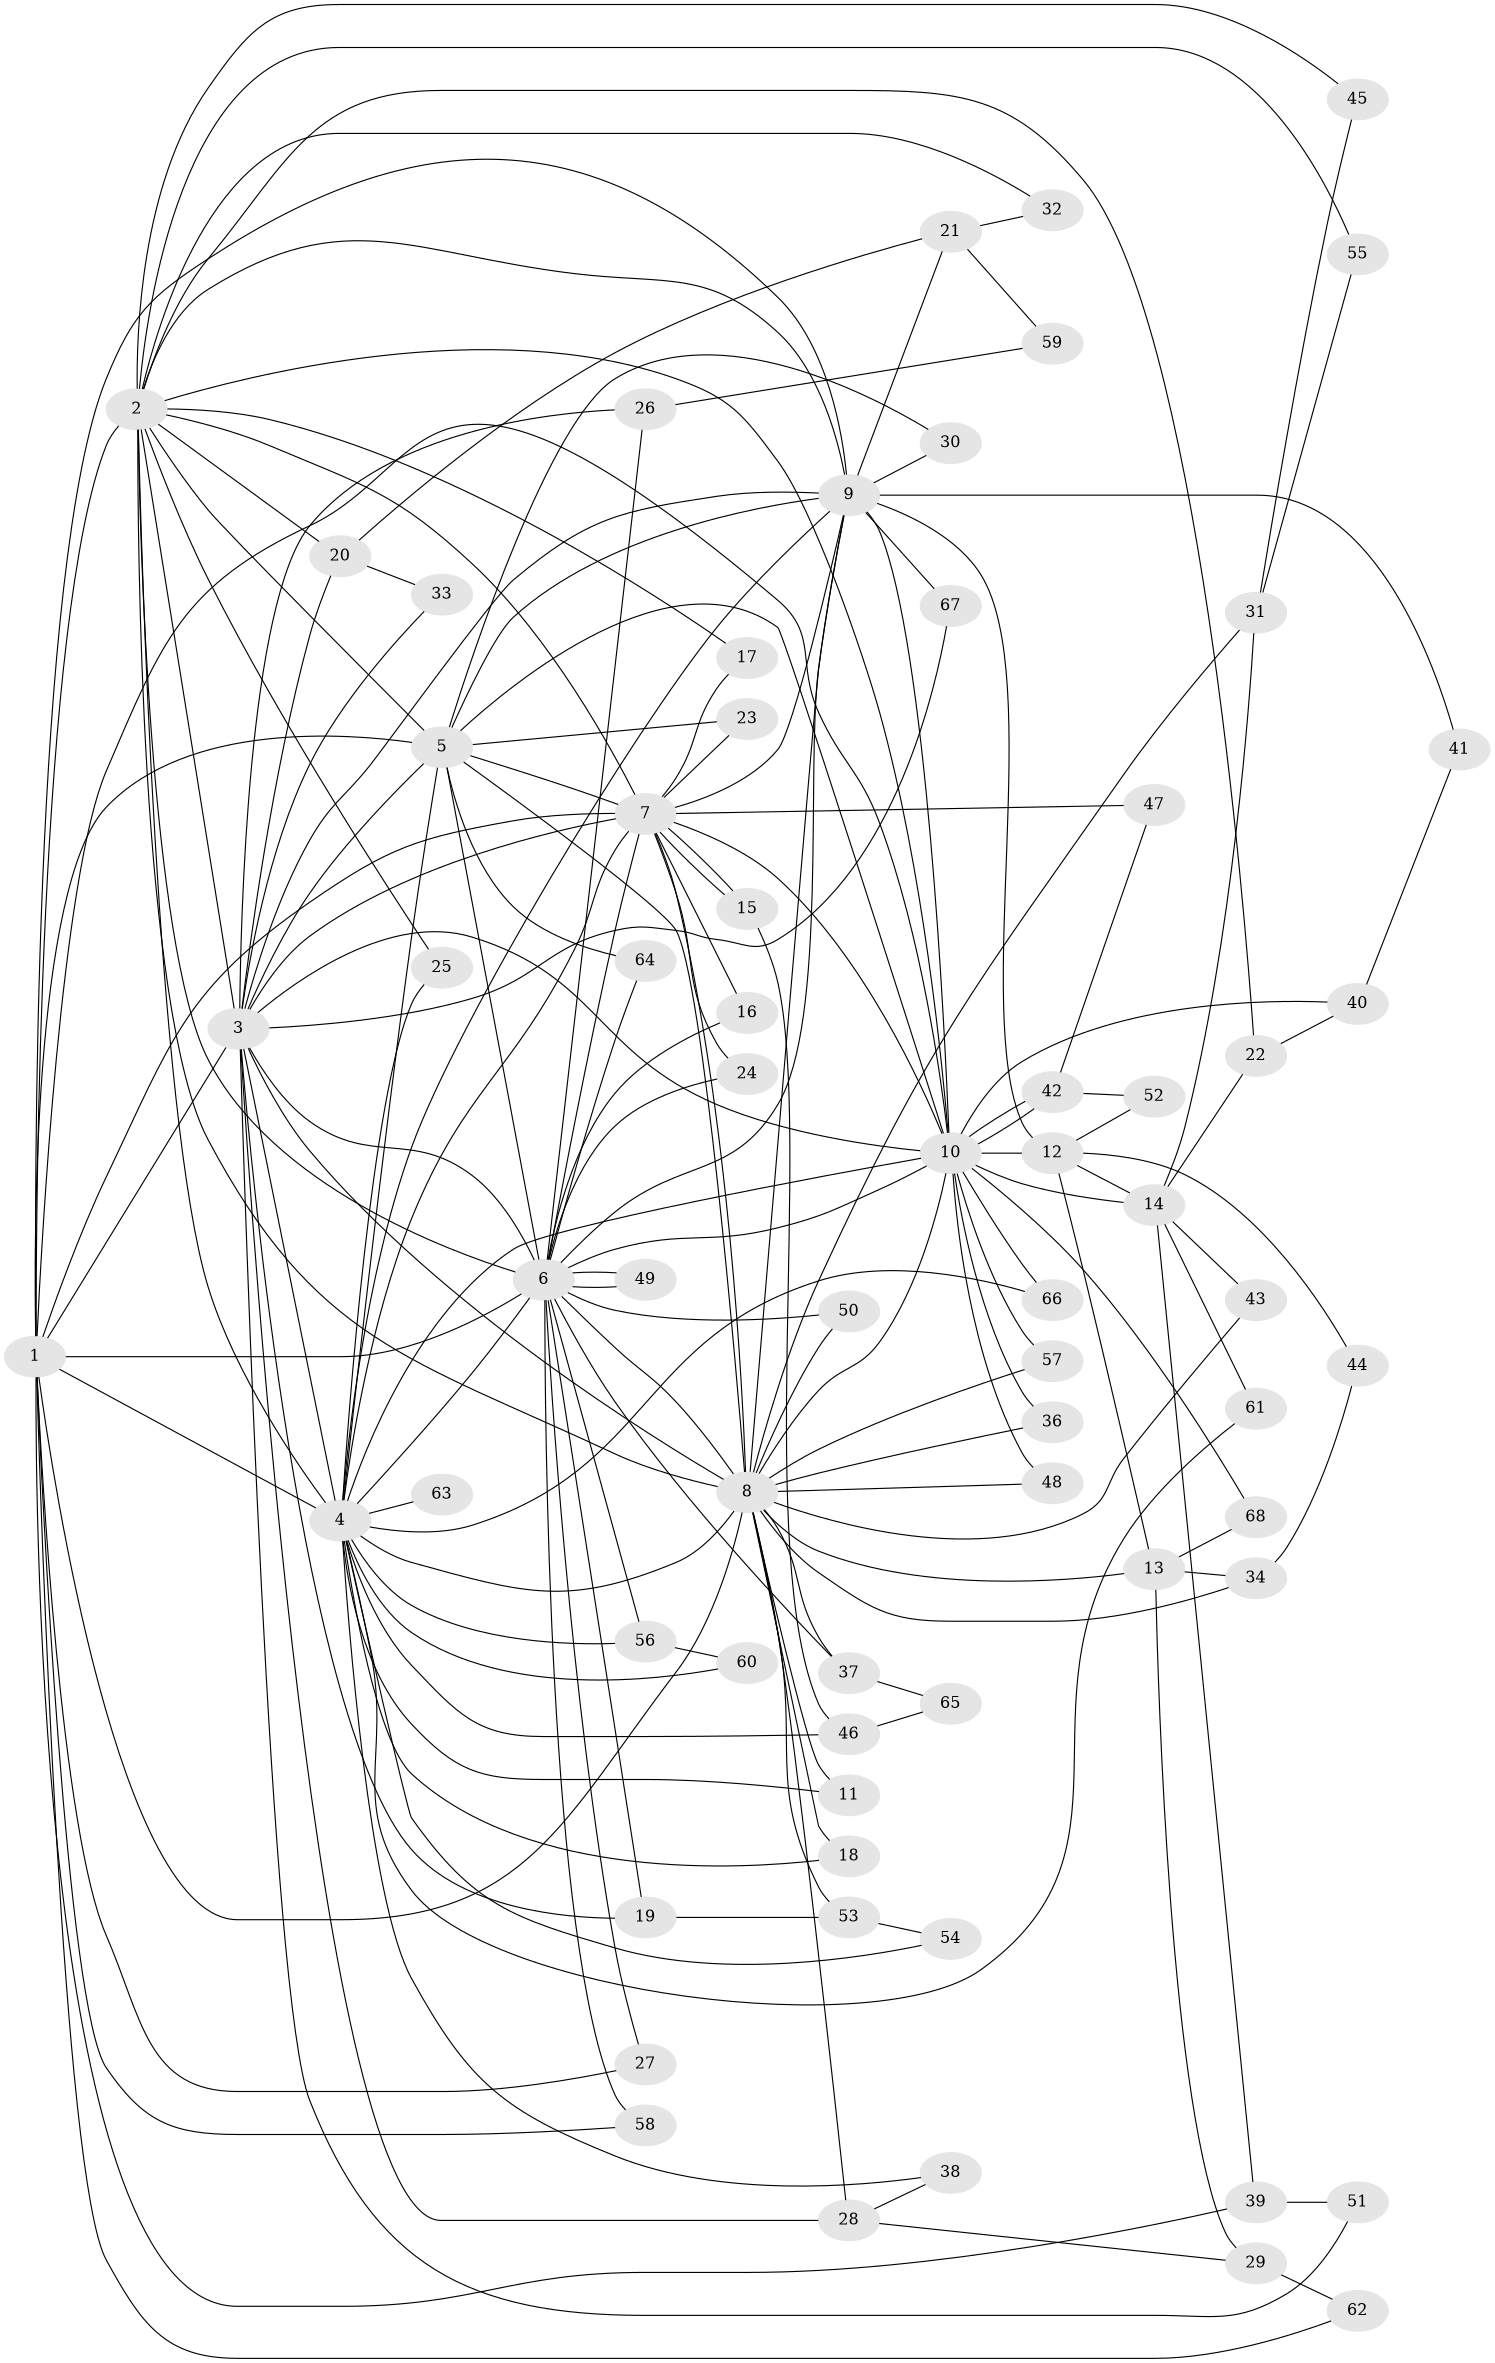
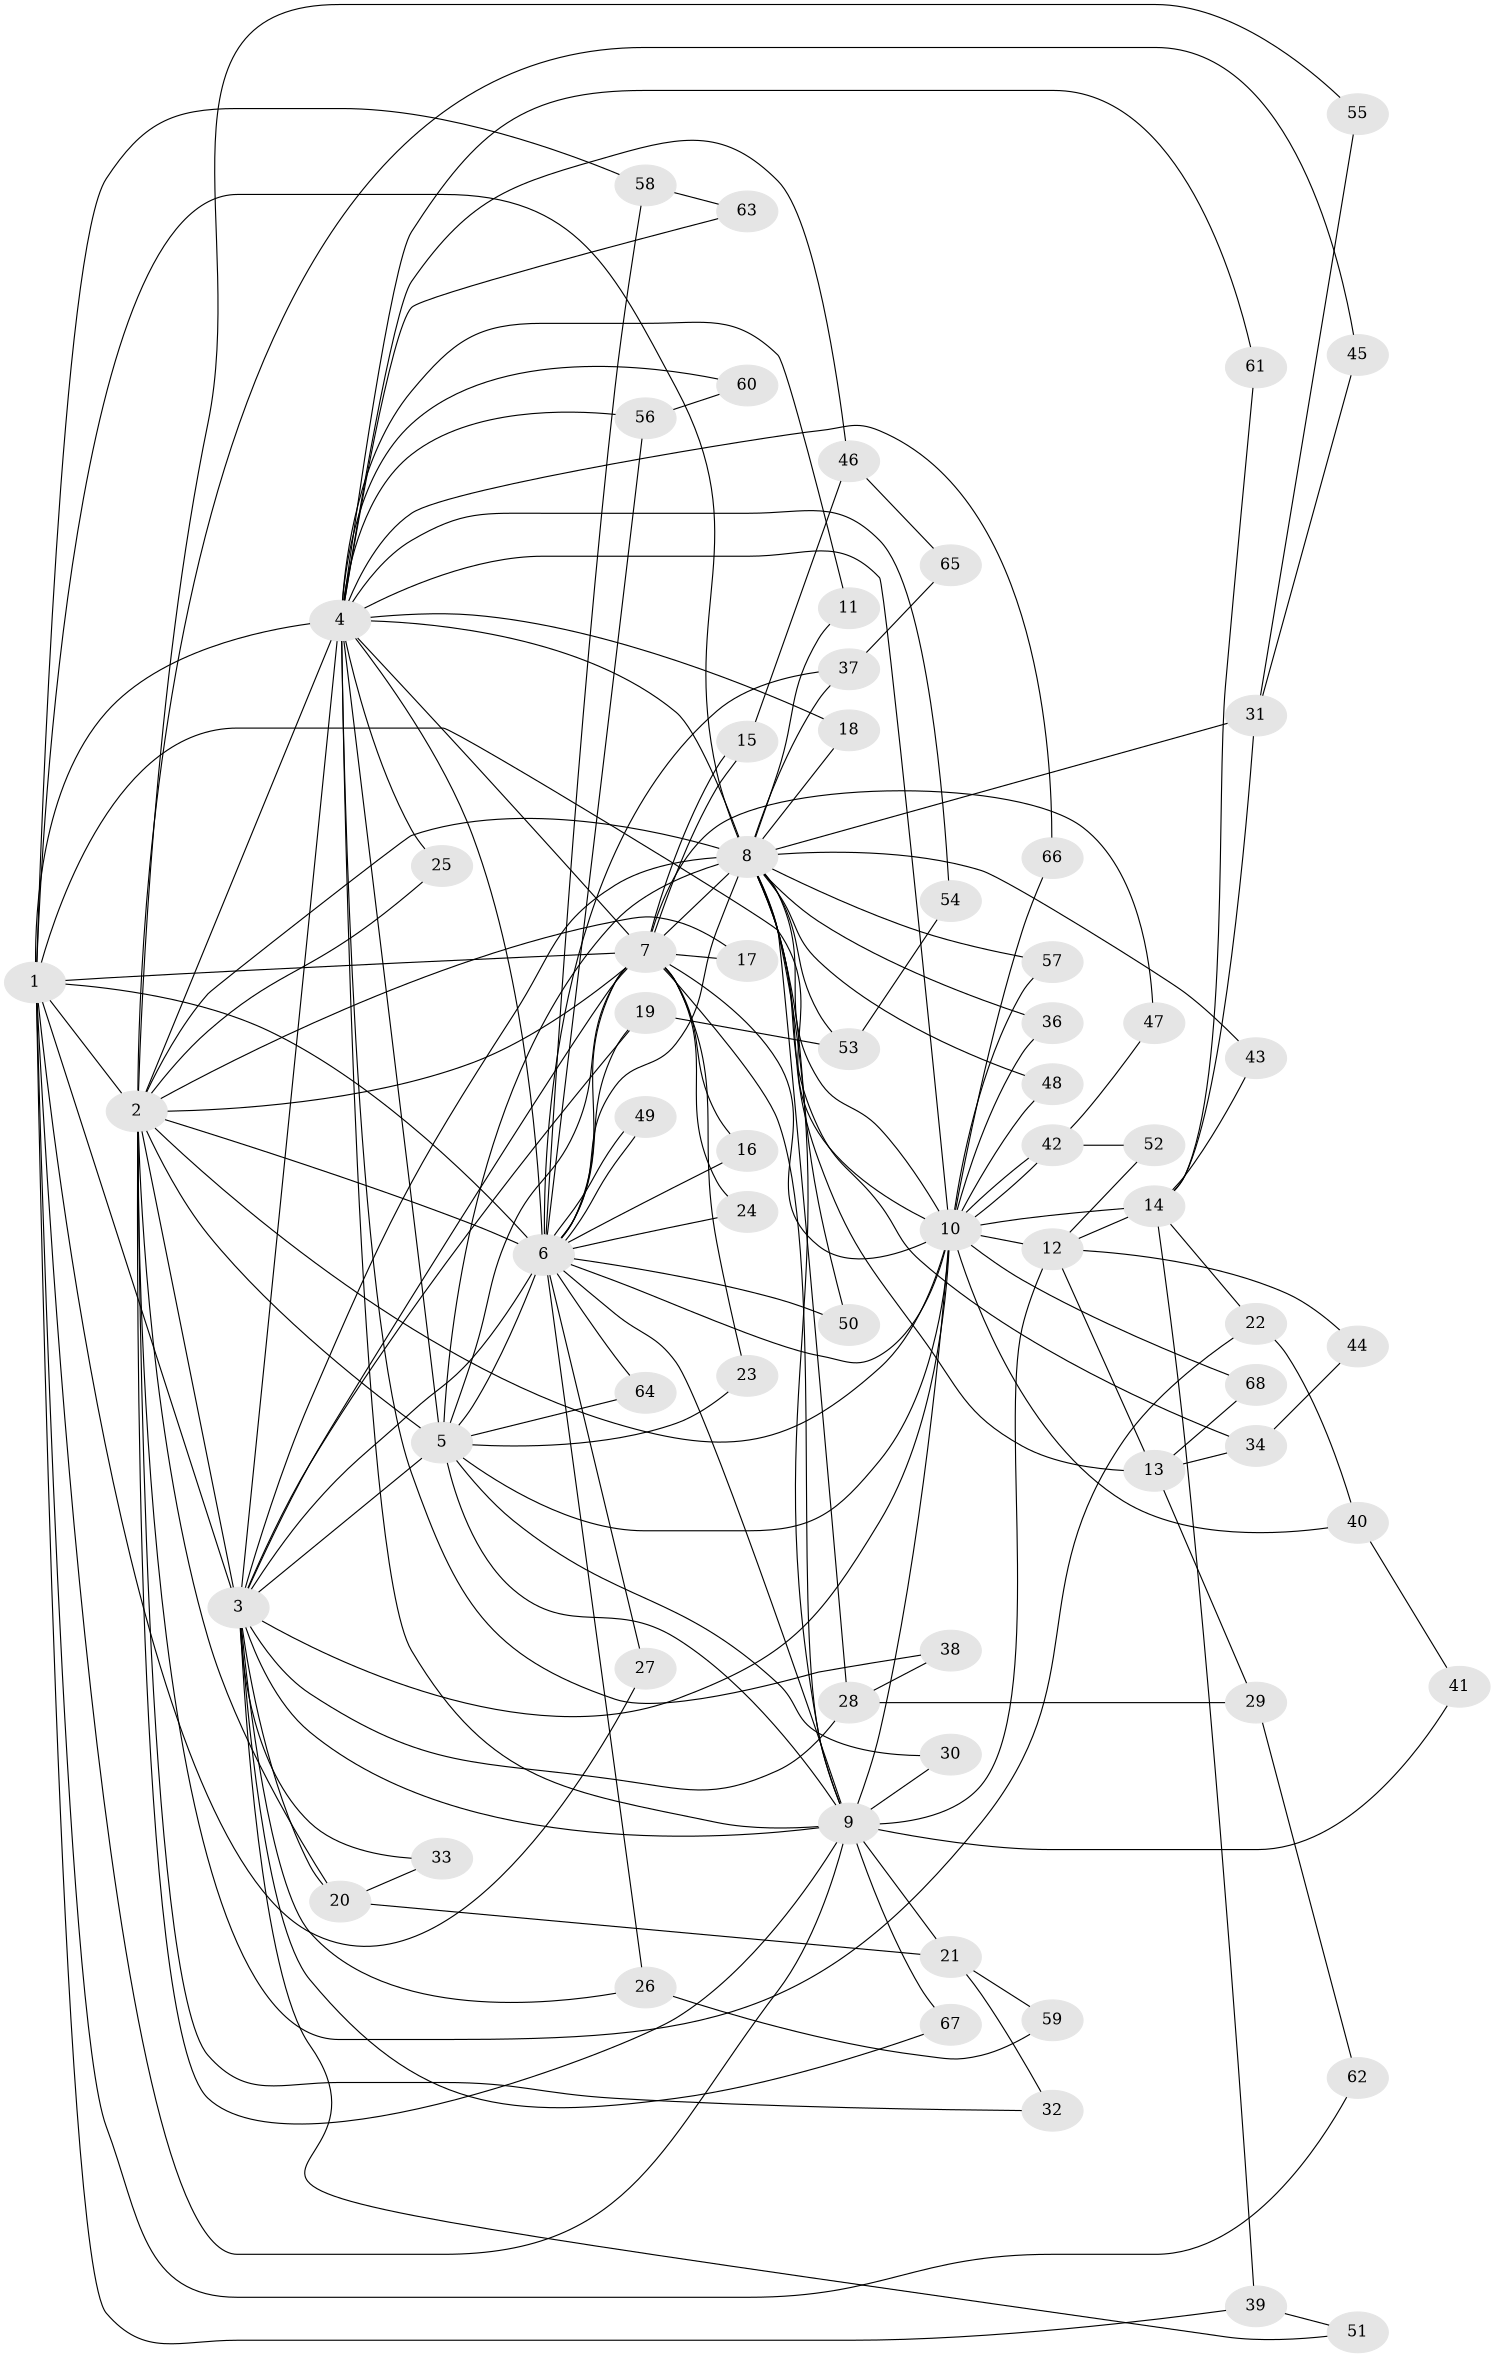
none -> (696, 198)
(65, 906) -> none
